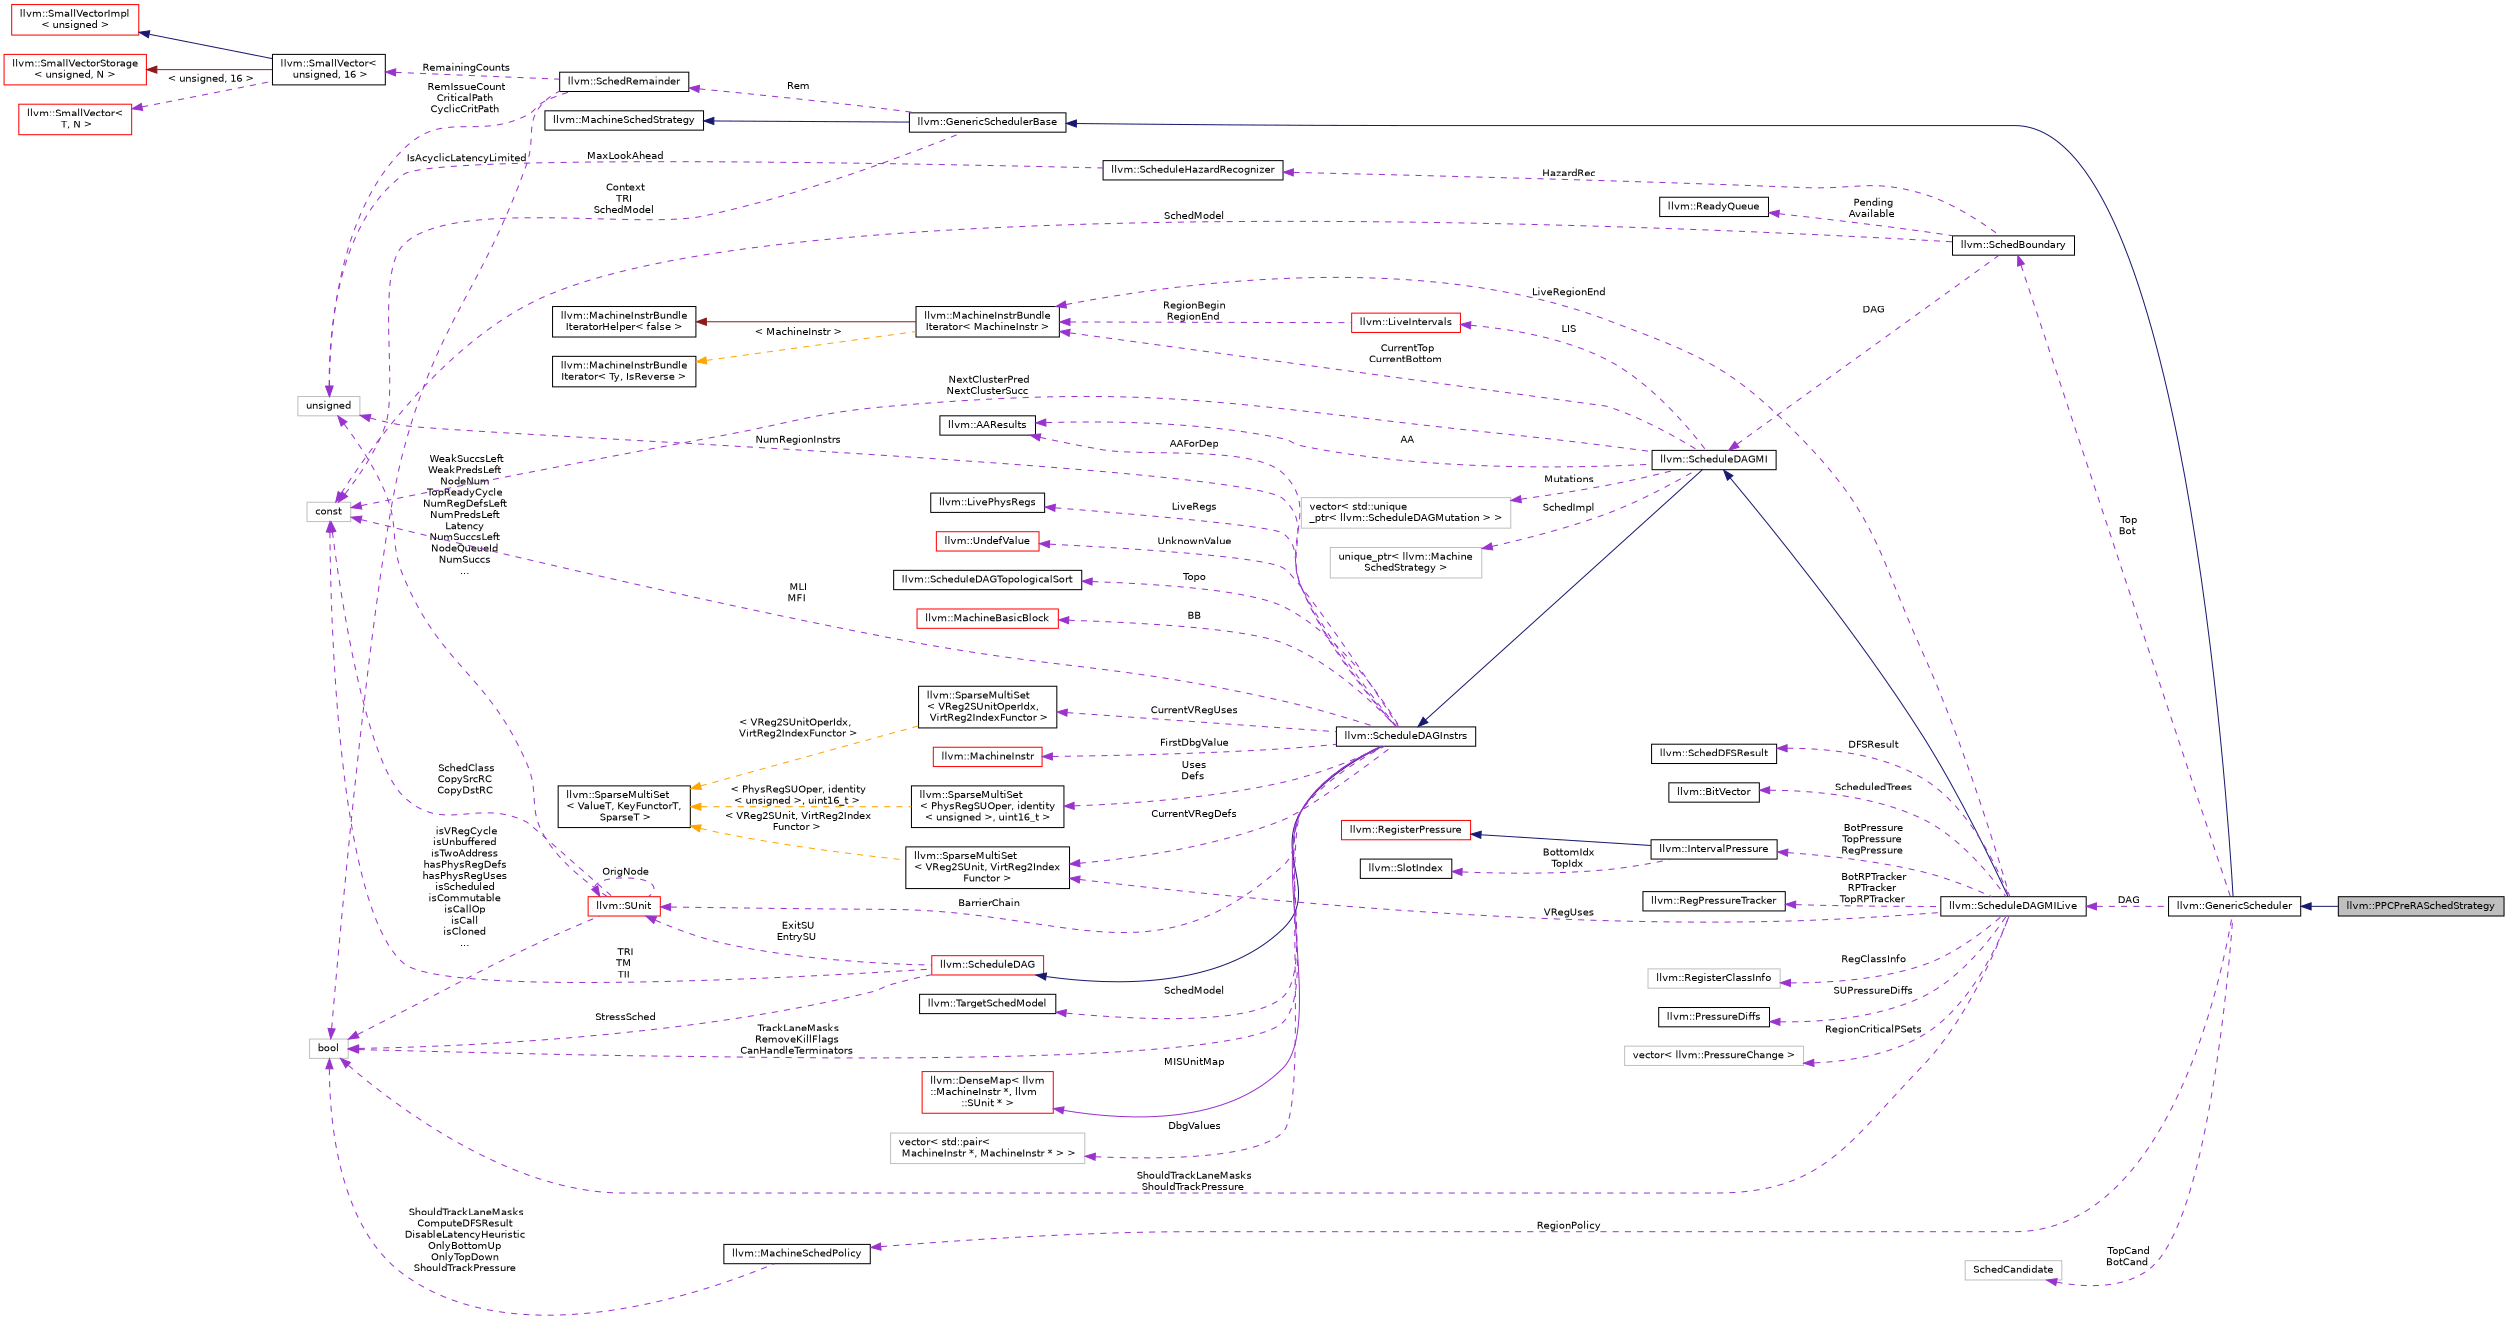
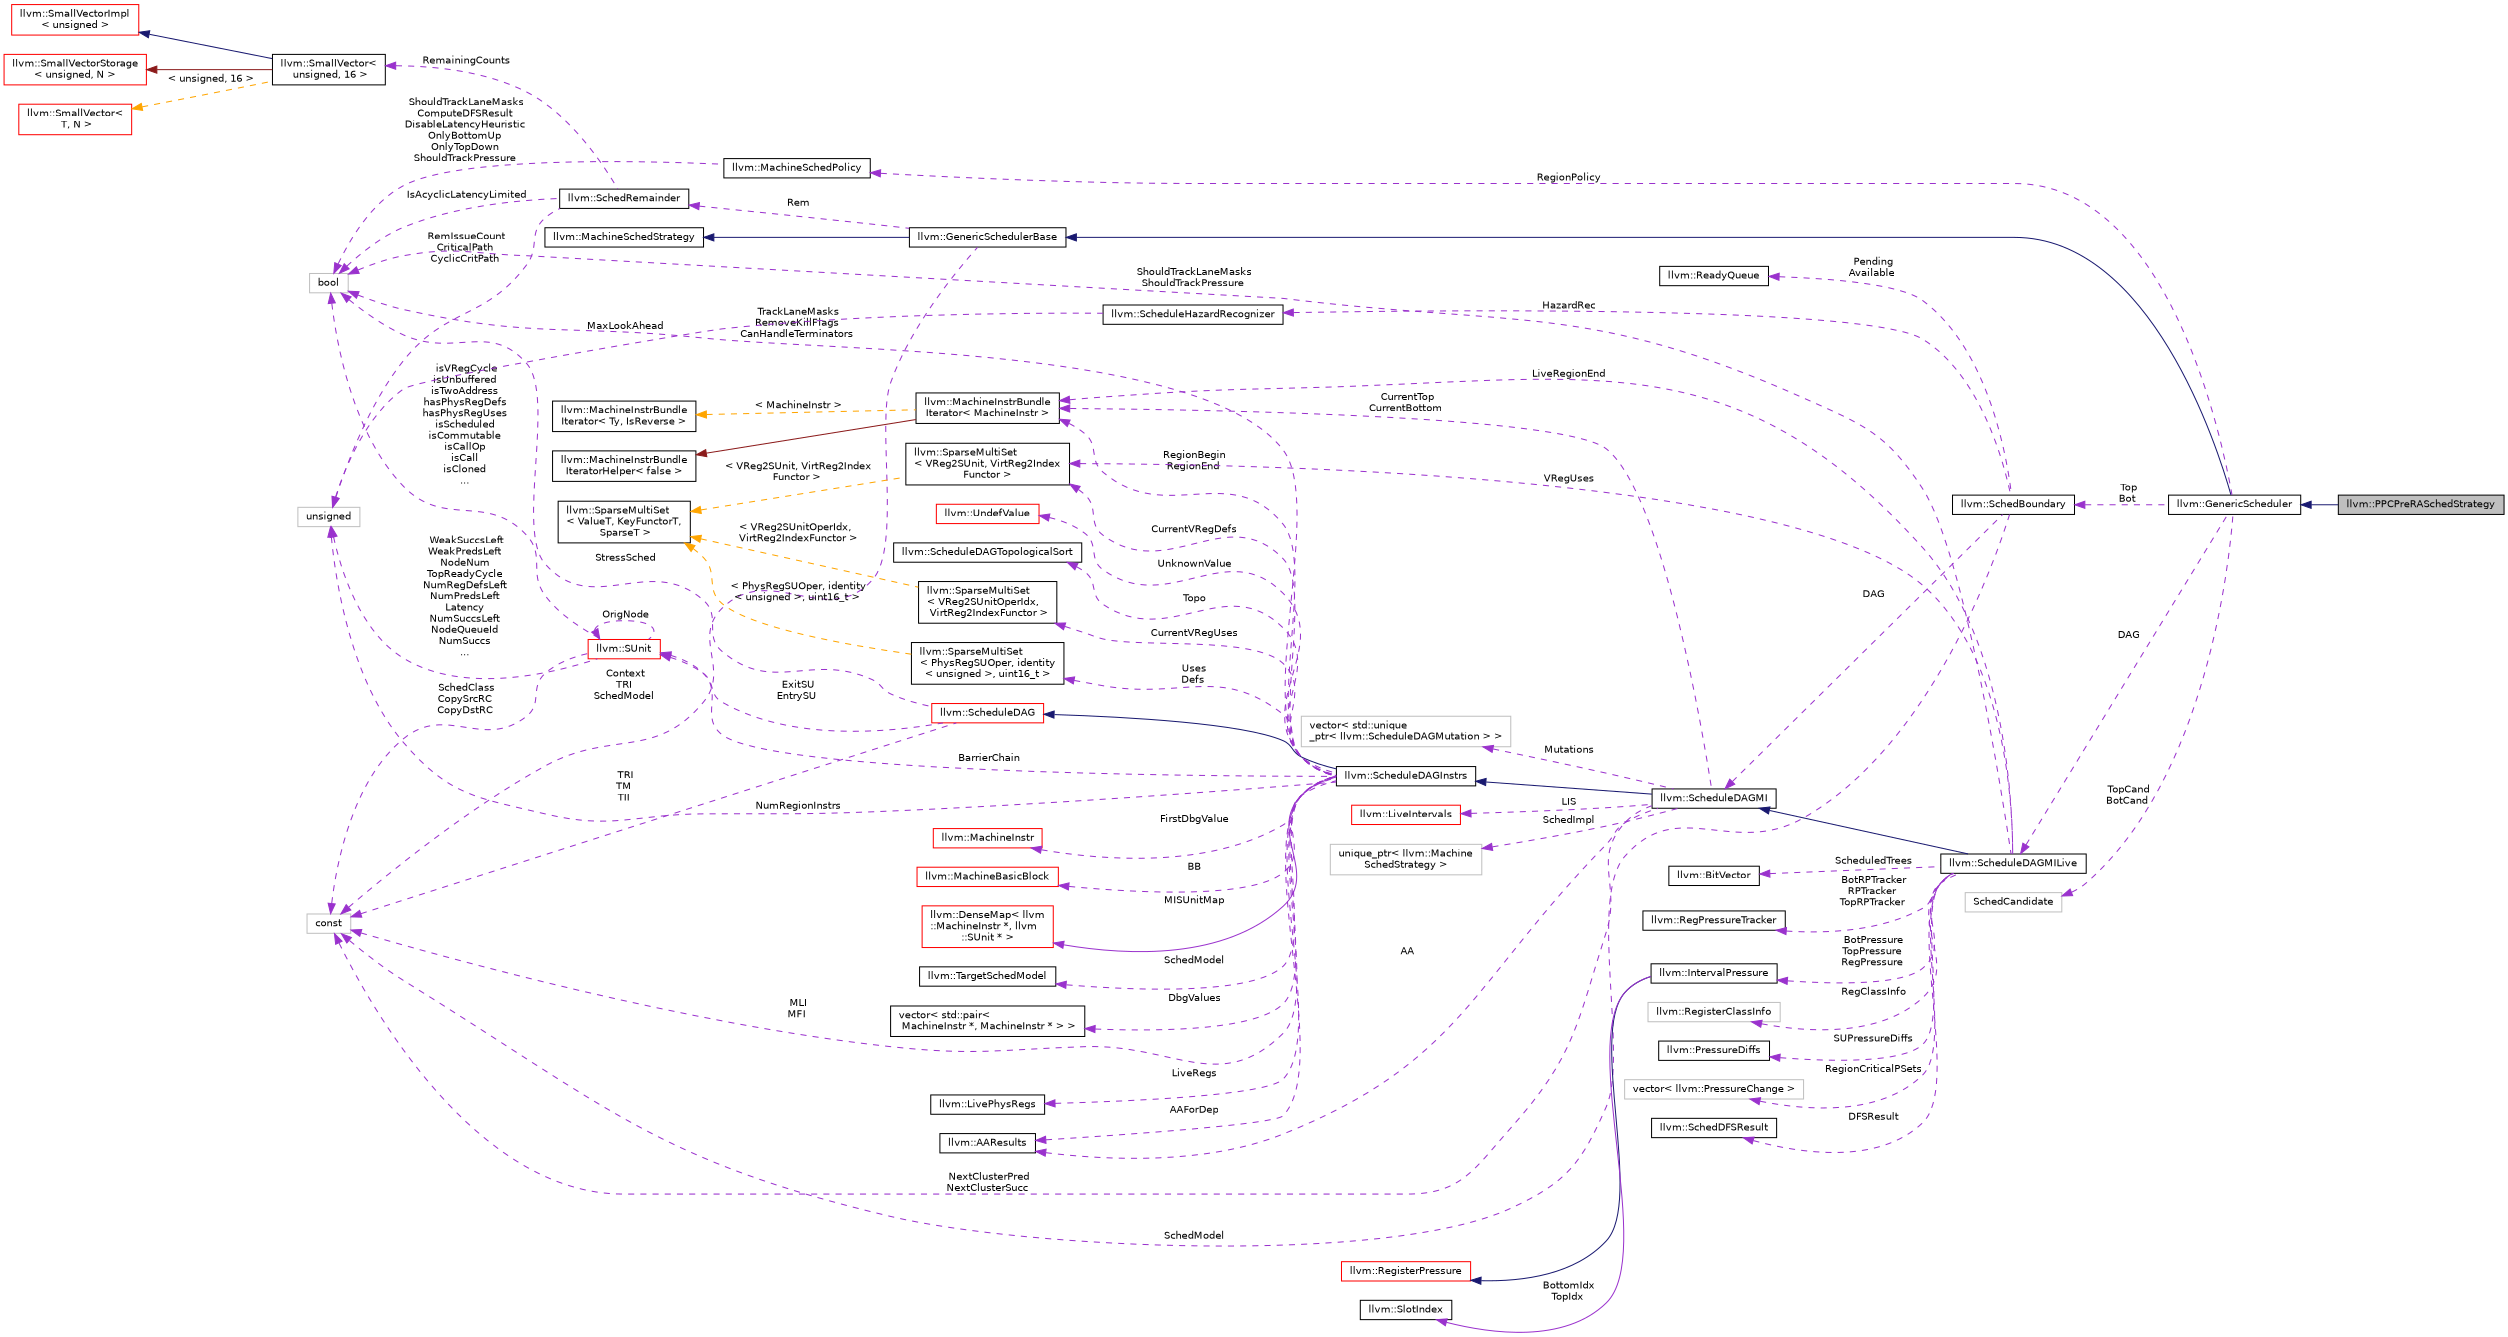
(207, 94) -> (207, 94)
(1211, 322) -> (1287, 534)
(1568, 872) -> (1623, 1229)
(988, 1148) -> (988, 1021)
